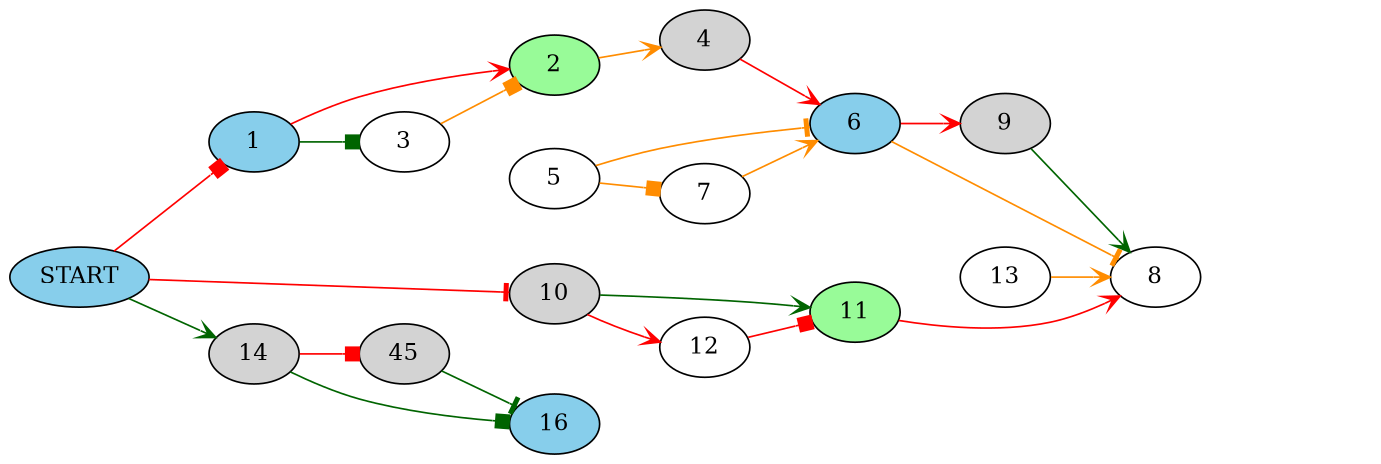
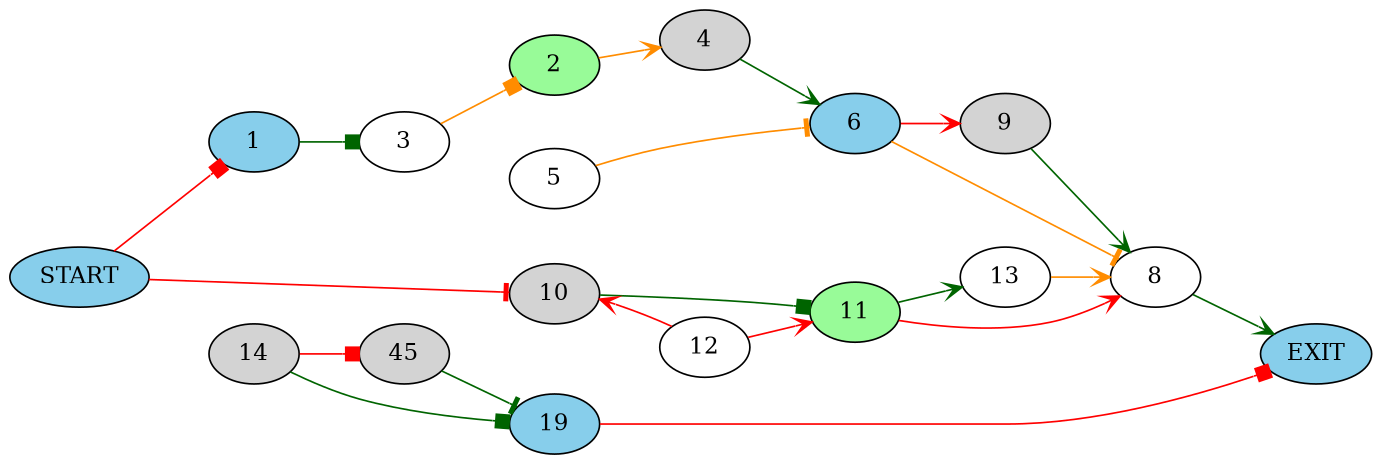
(772, 77) -> (772, 77)
(389, 89) -> none
(705, 194) -> none
none -> (922, 297)
(697, 299) -> (697, 299)
(164, 314) -> none
(616, 326) -> (644, 315)
(772, 332) -> (772, 332)
none -> (1316, 354)
(555, 424) -> (555, 424)
